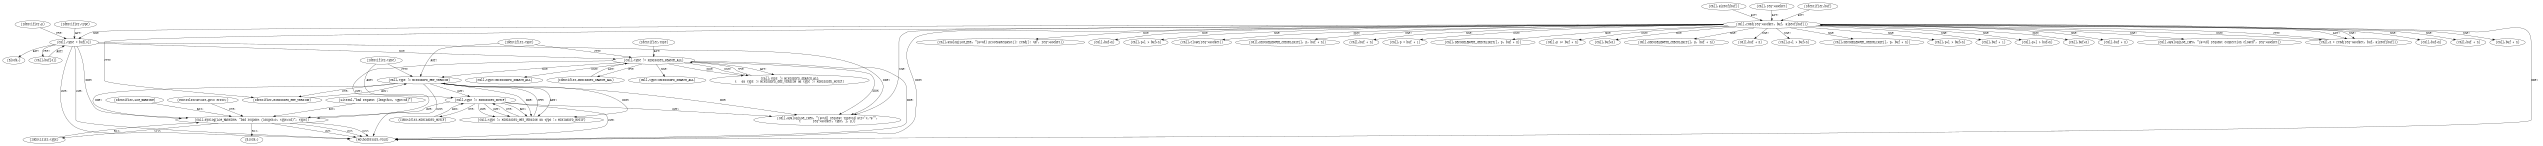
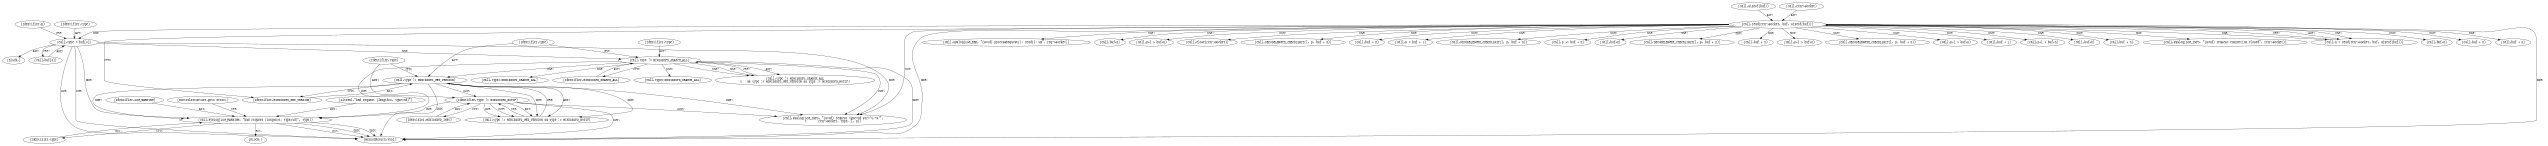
(1818, 6) -> none
(481, 100) -> (487, 100)
(422, 120) -> (429, 120)
